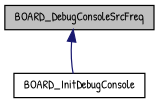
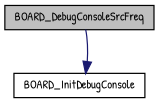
(71, 58) -> (87, 46)
